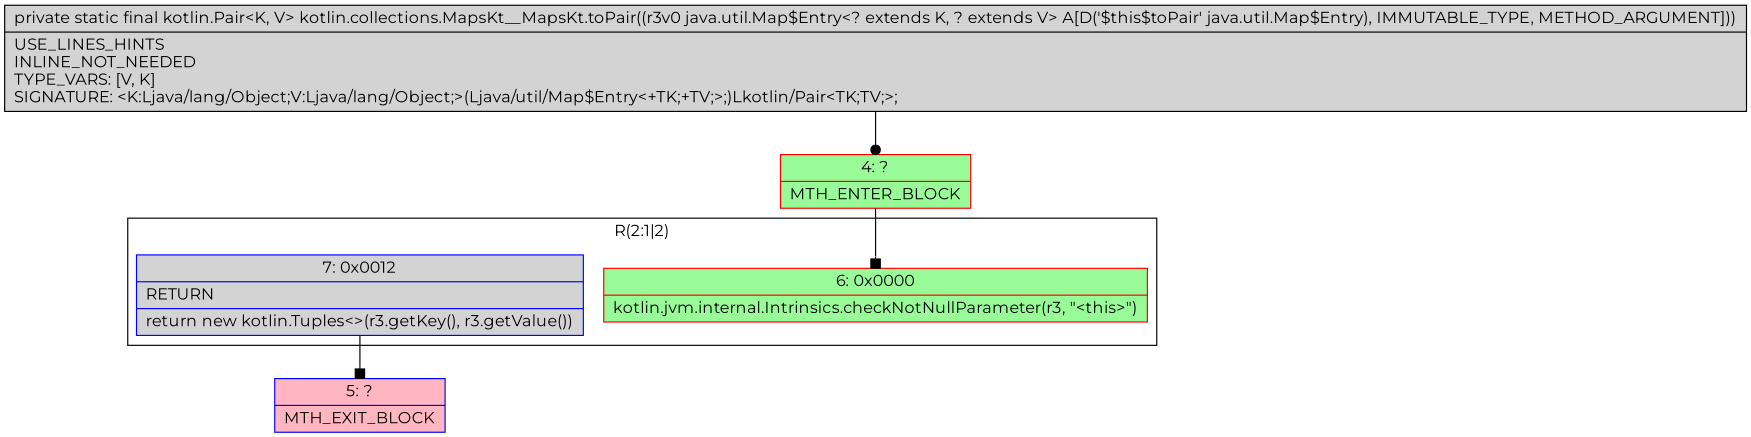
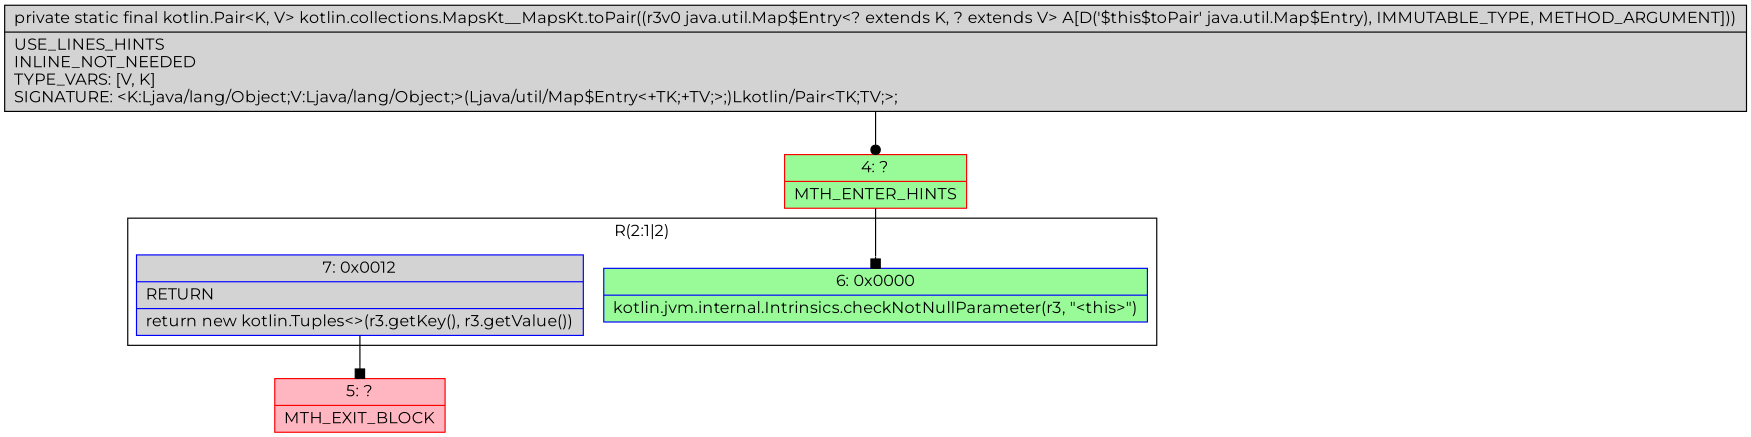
(876, 194) -> (876, 194)
(876, 295) -> (876, 295)
(360, 405) -> (360, 405)
